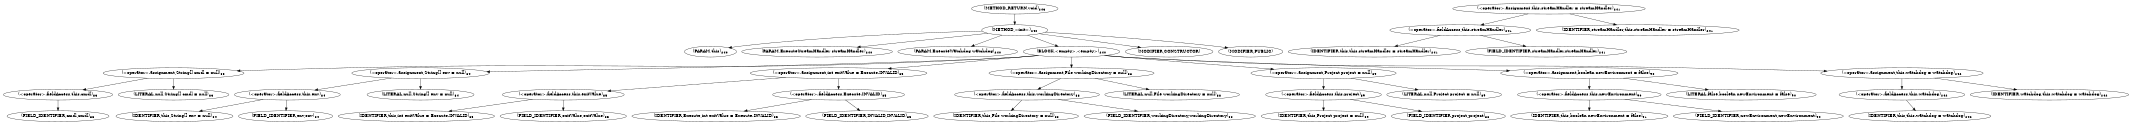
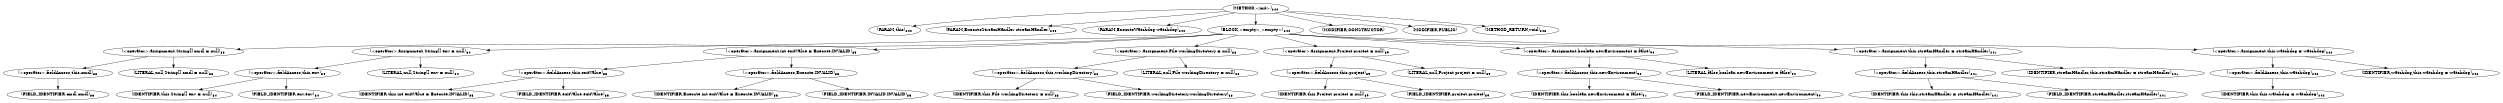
(1015, 18) -> (1384, 18)
none -> (1562, 43)
(1487, 116) -> (1487, 94)
